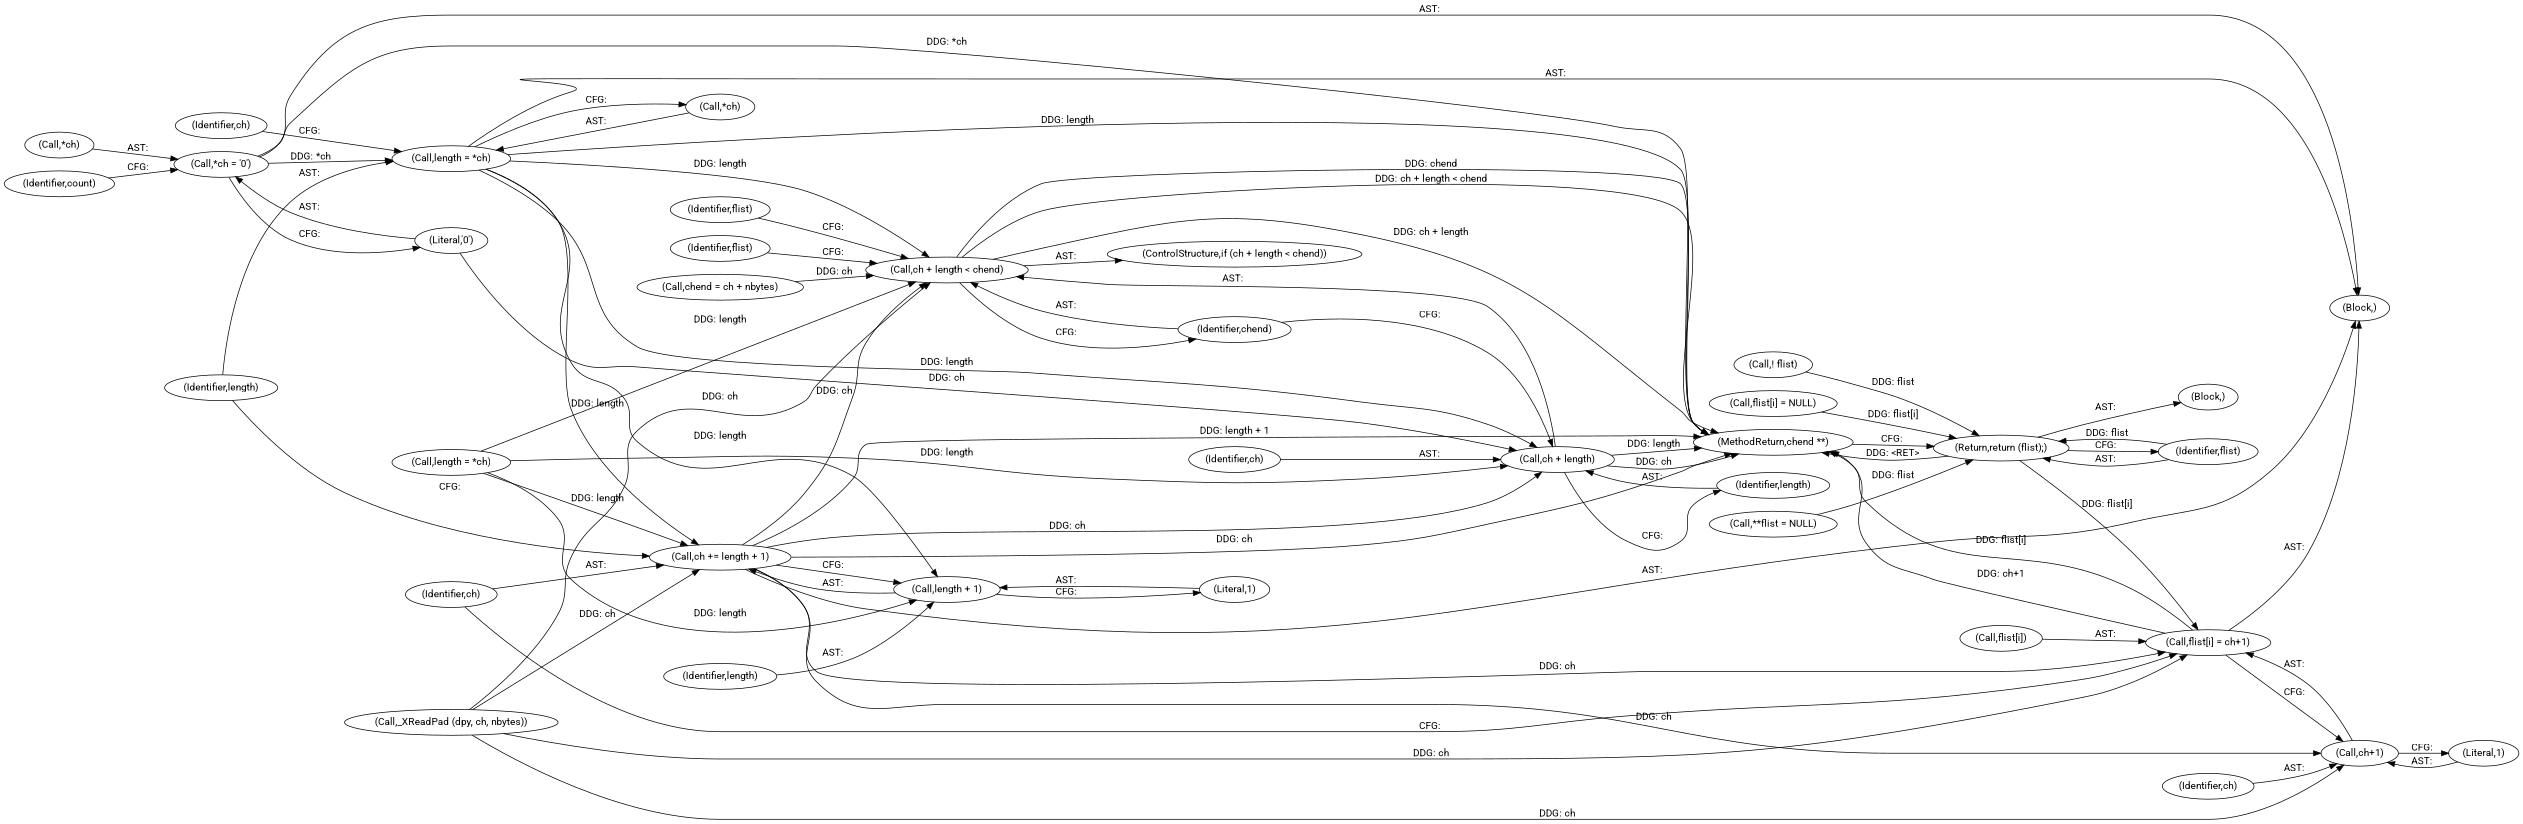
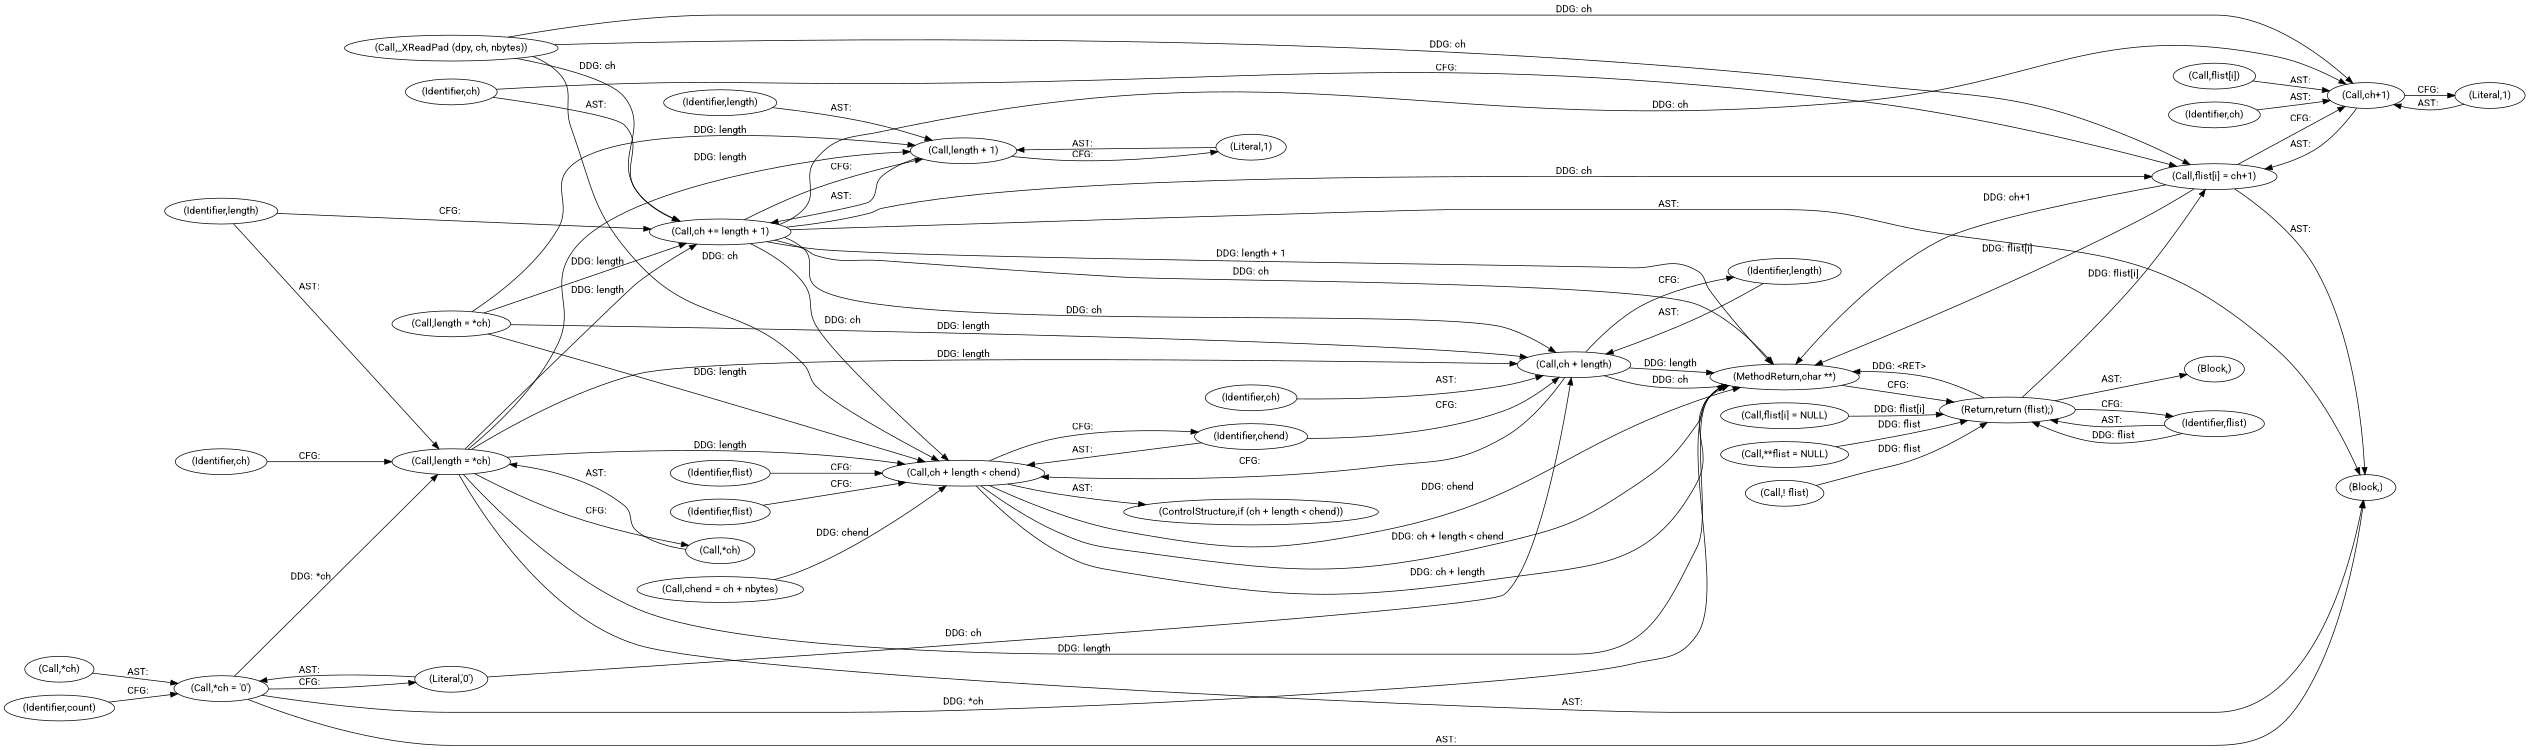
(835, 272) -> (843, 533)
(1235, 279) -> (1251, 461)
(1773, 442) -> (1785, 377)
(2090, 640) -> (2287, 85)
